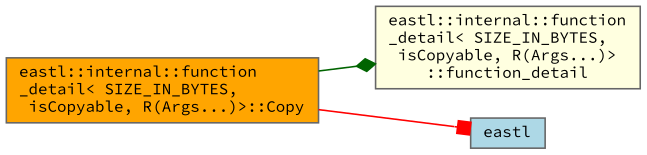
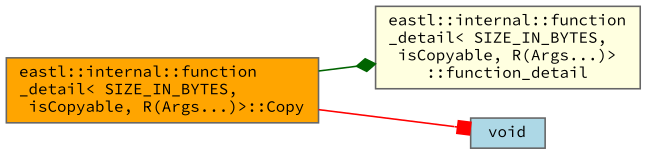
(508, 133) -> (508, 133)
